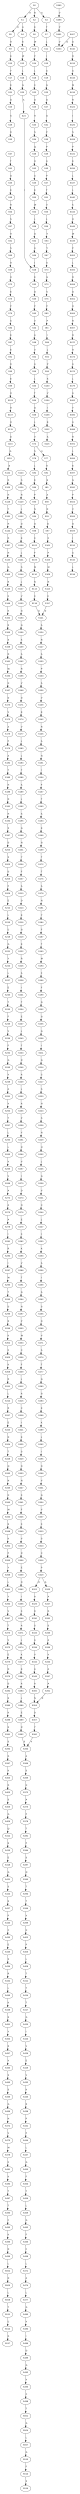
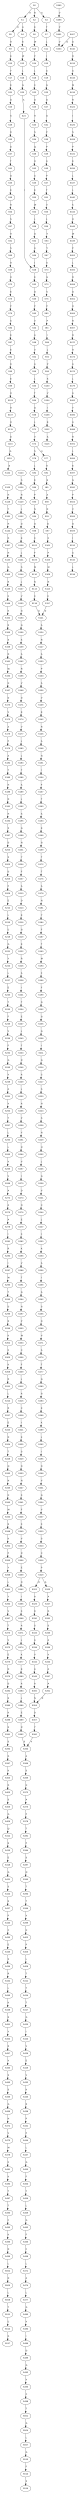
none -> (10, 146)
(8, 479) -> none
